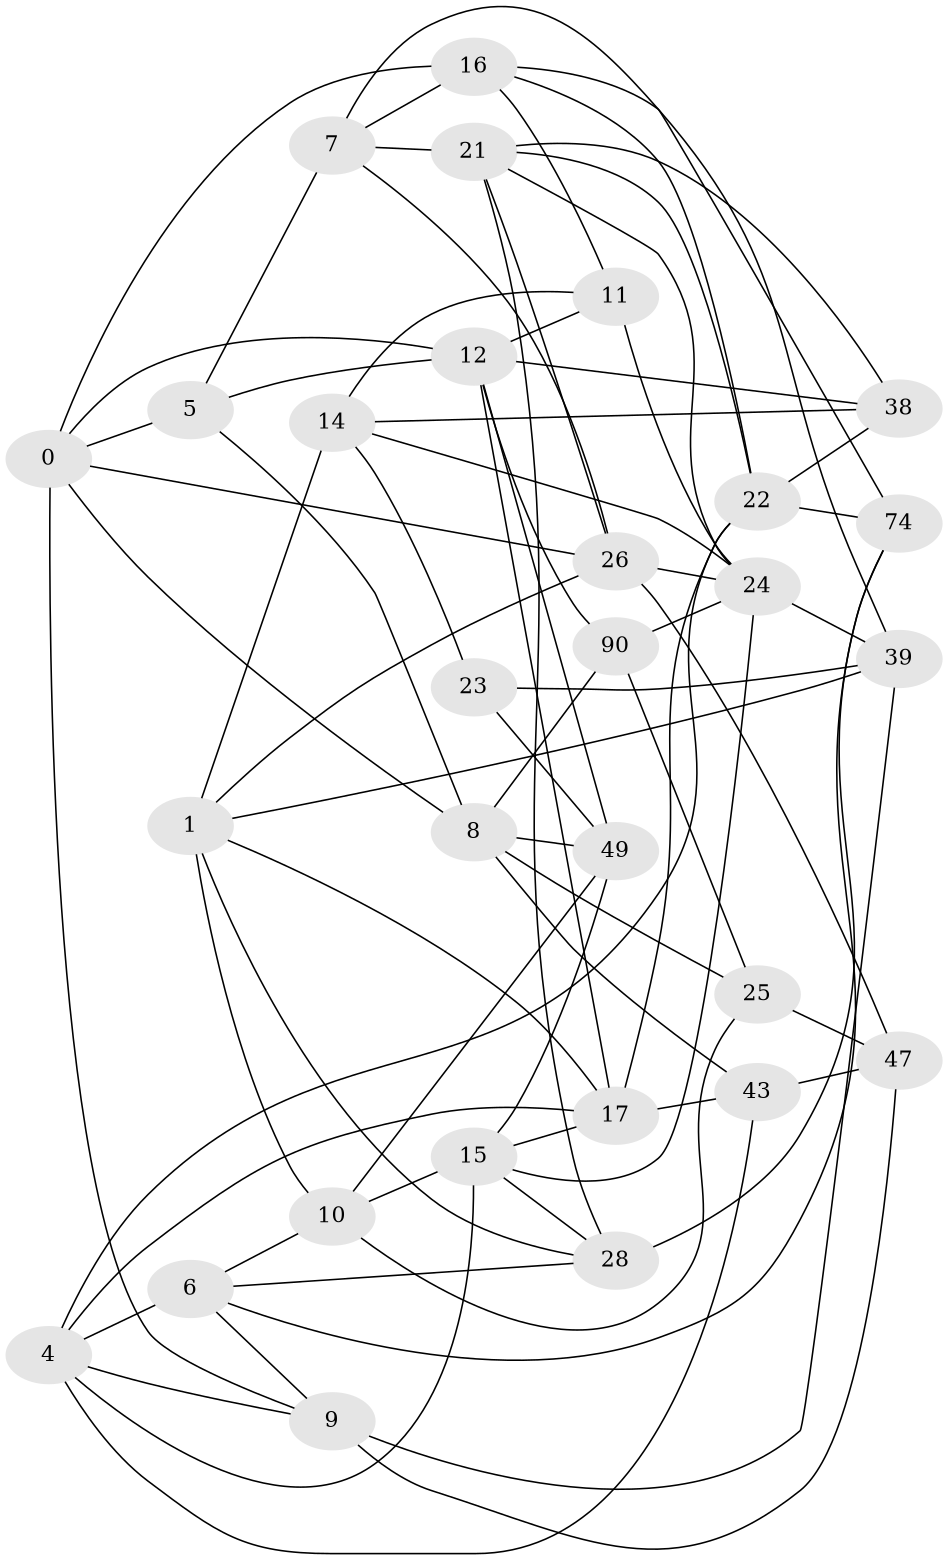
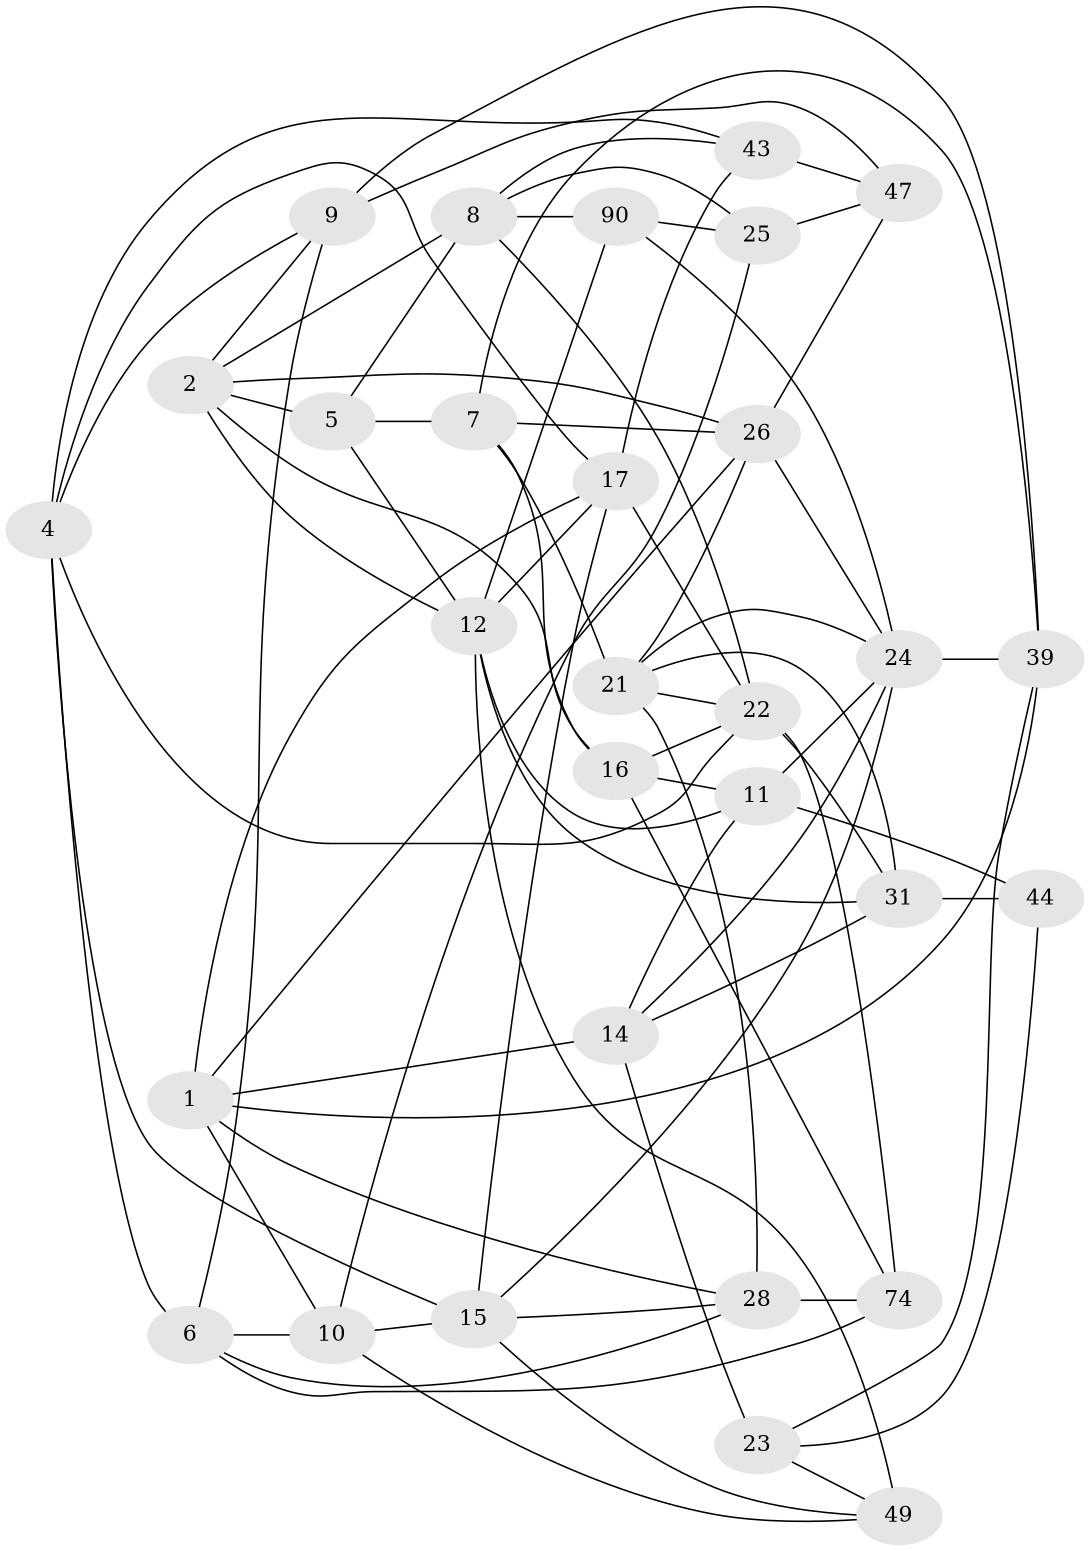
(899, 409) -> (899, 899)
(49, 459) -> (191, 385)
(545, 842) -> (660, 442)
none -> (1041, 899)
